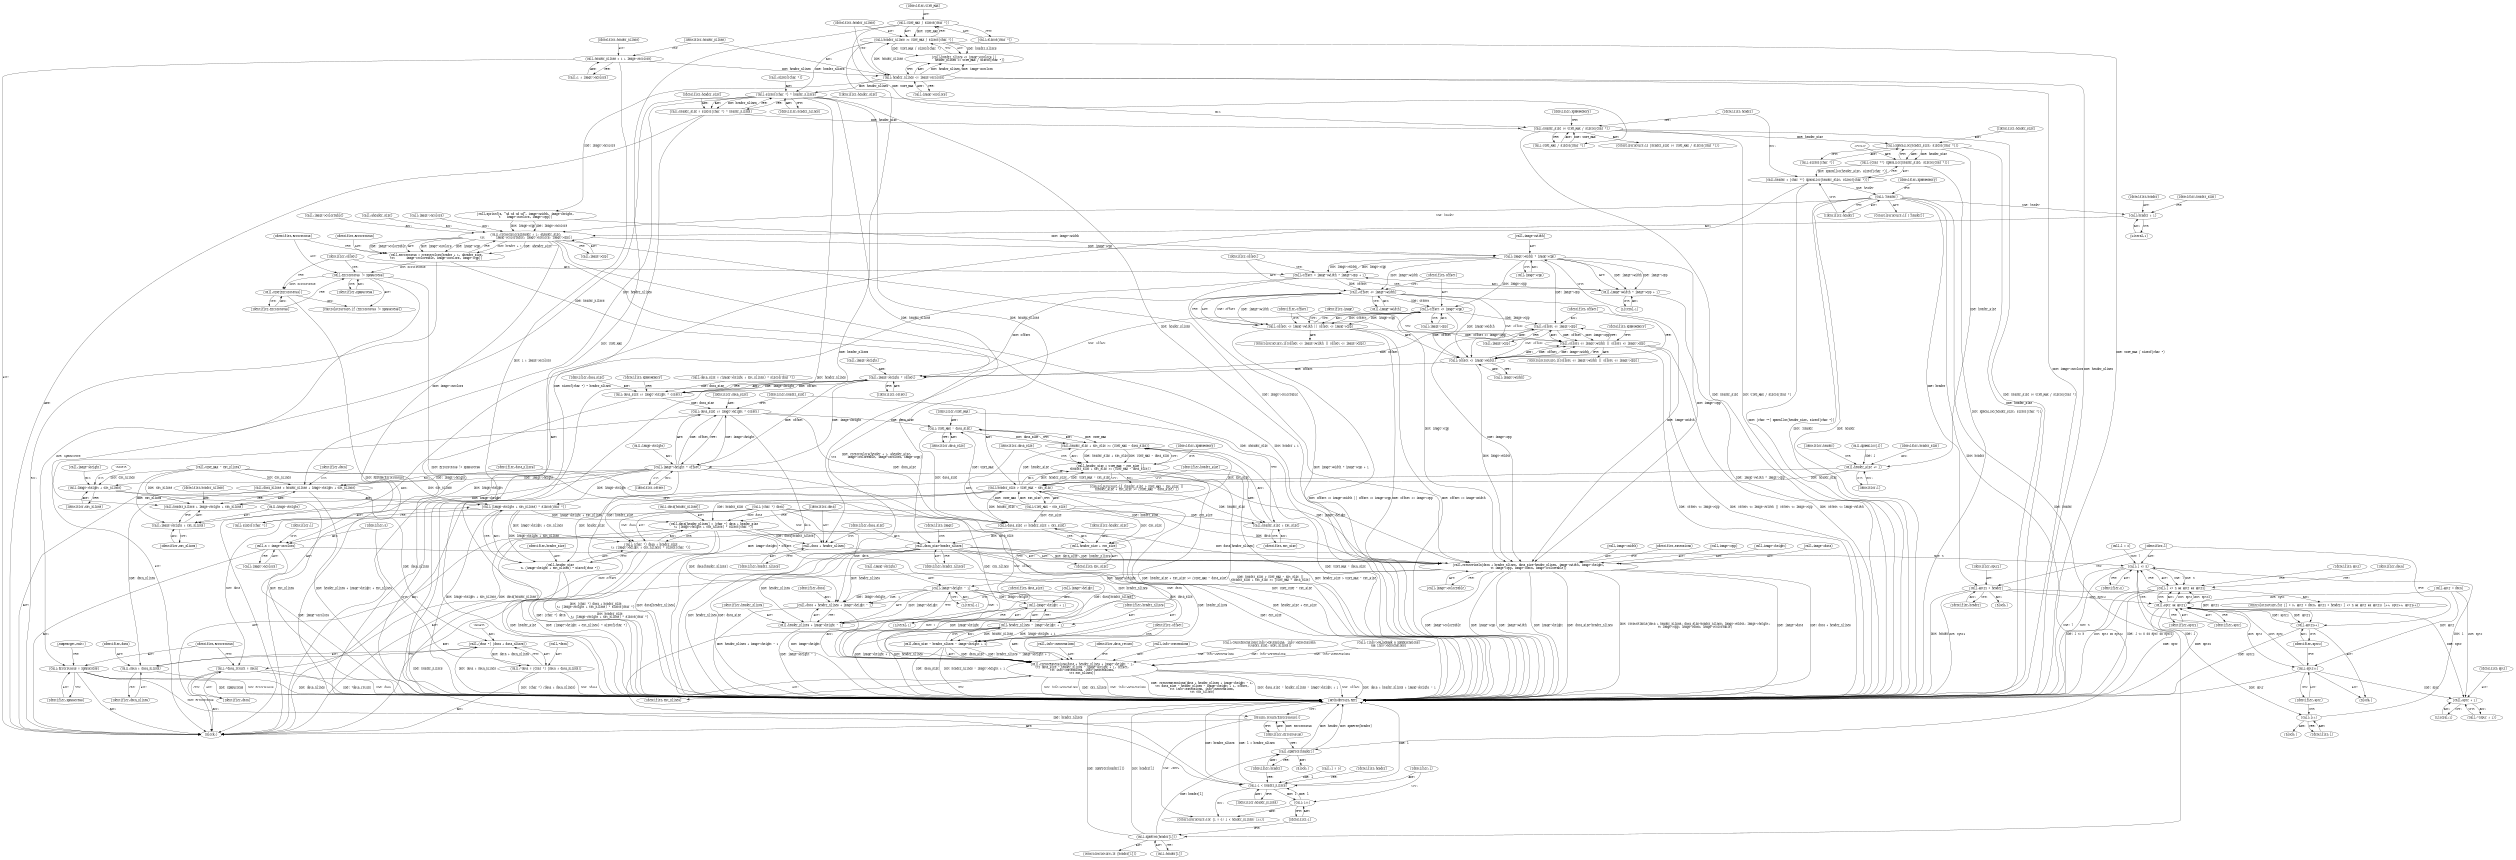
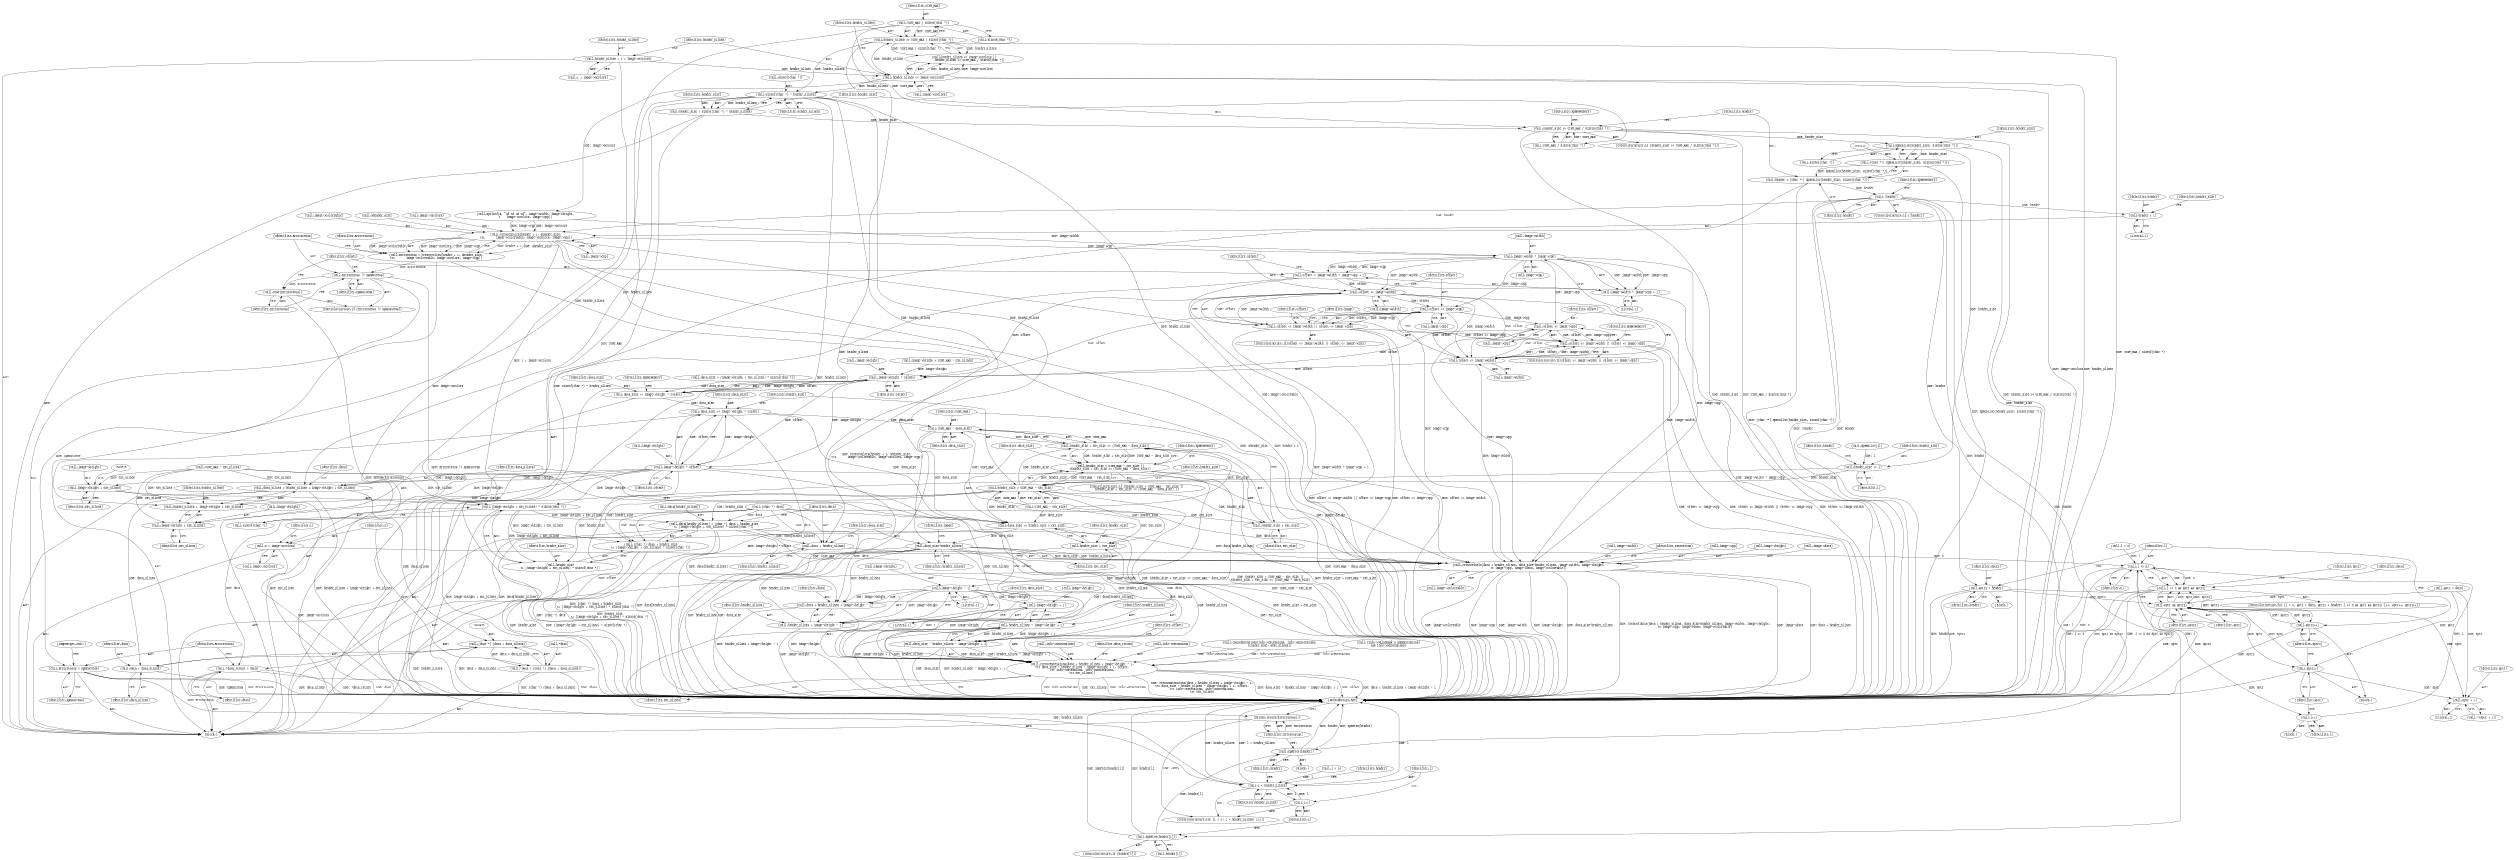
none -> (938, 361)
(1051, 515) -> (1051, 515)
none -> (706, 691)
